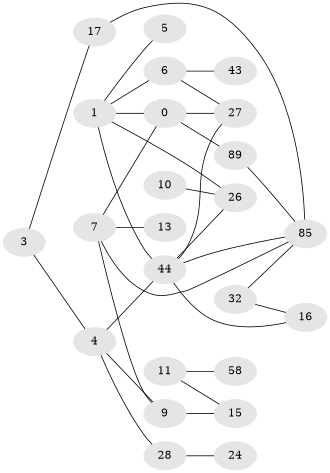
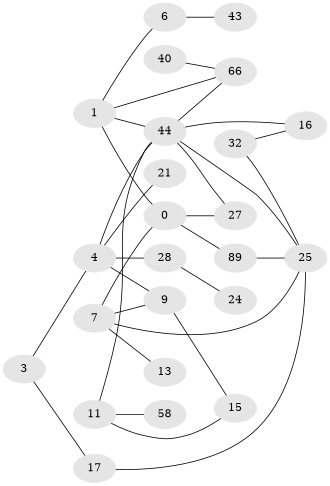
(165, 29) -> none
(200, 92) -> none
none -> (165, 174)
(165, 185) -> (165, 59)
(235, 198) -> (235, 72)
(306, 234) -> (306, 258)
none -> (122, 283)
